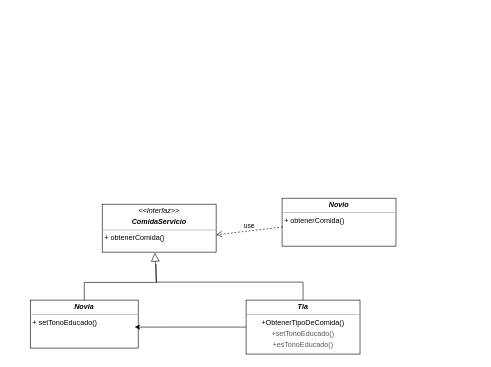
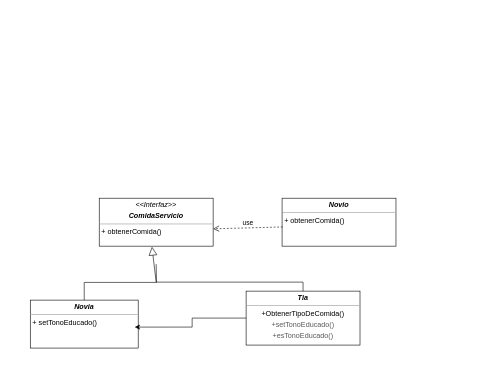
(159, 228) -> (156, 222)
(303, 327) -> (303, 318)
